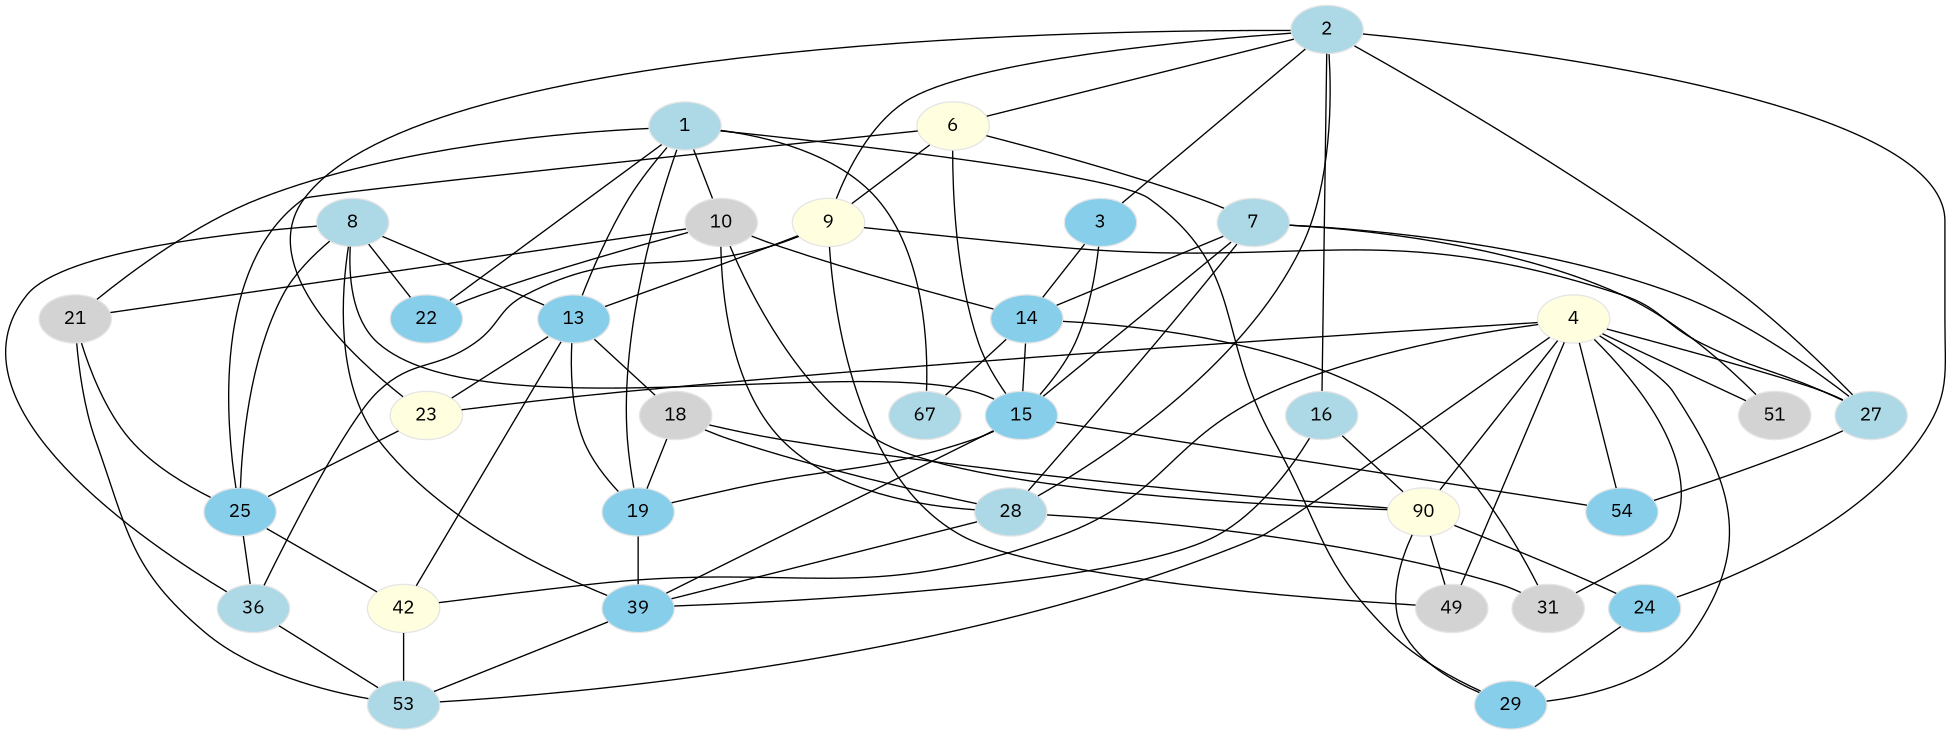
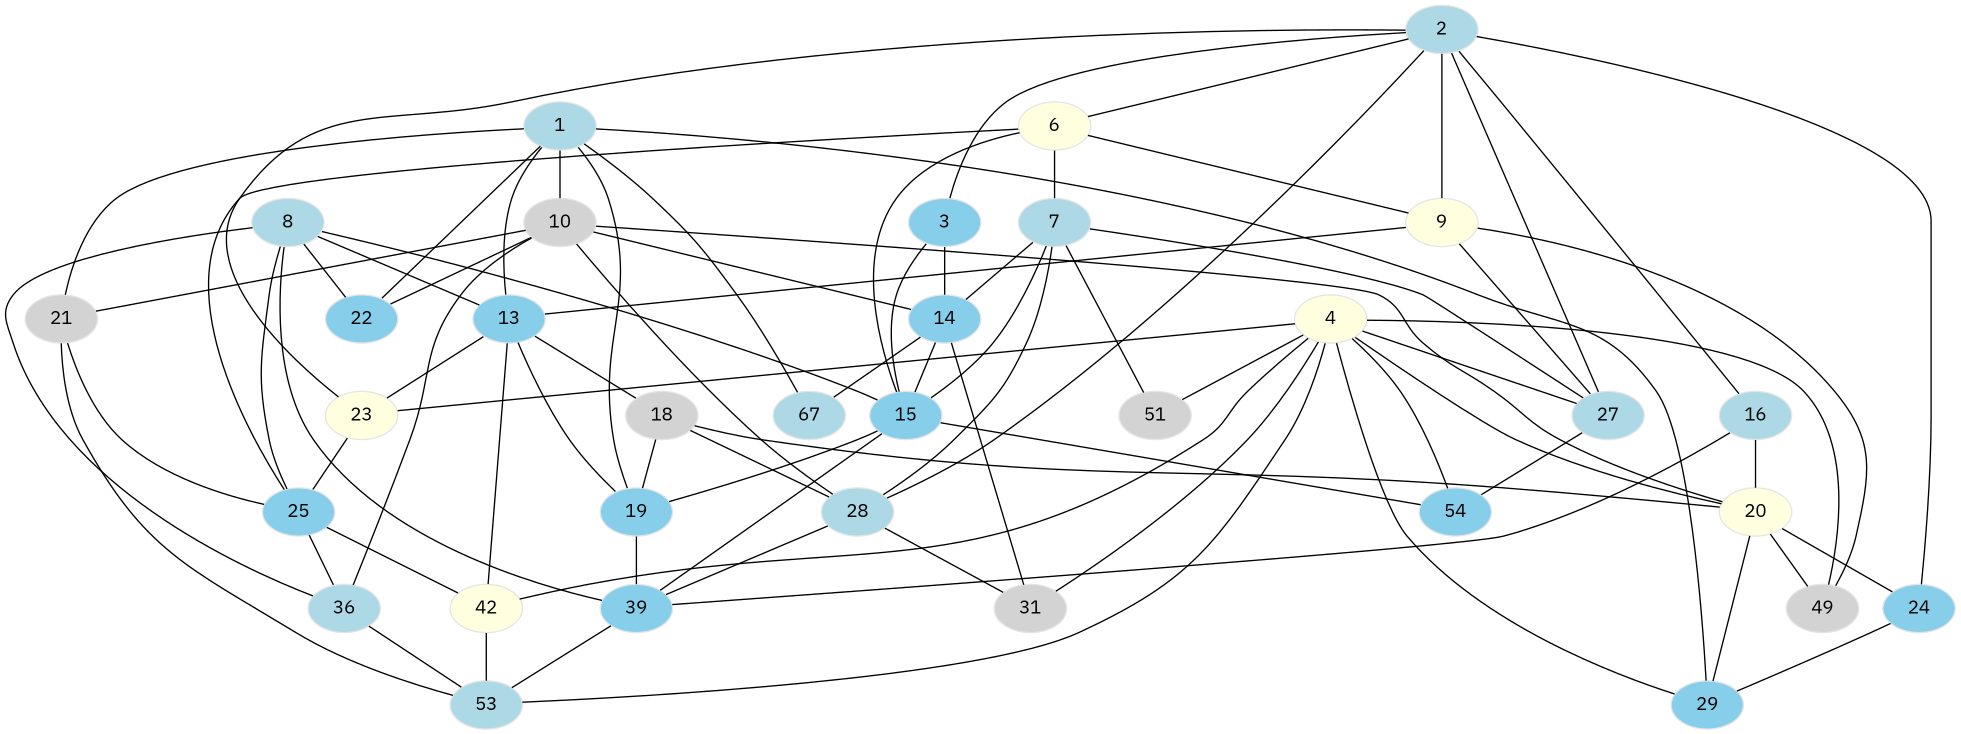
(482, 338) -> (422, 396)
(1424, 512) -> (1755, 512)
